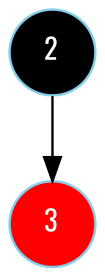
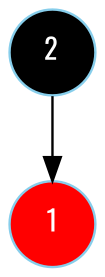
(52, 224) -> (52, 224)
